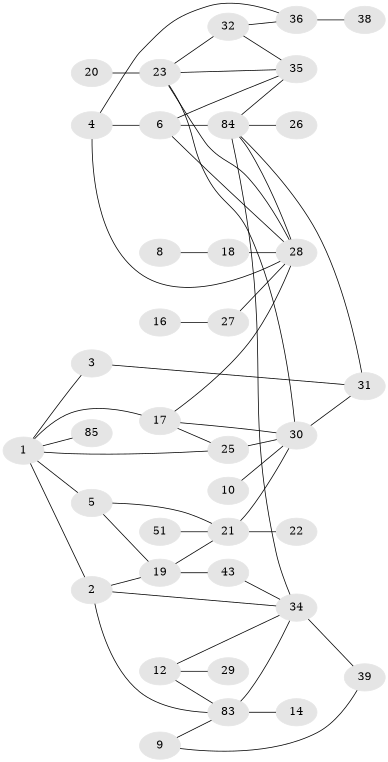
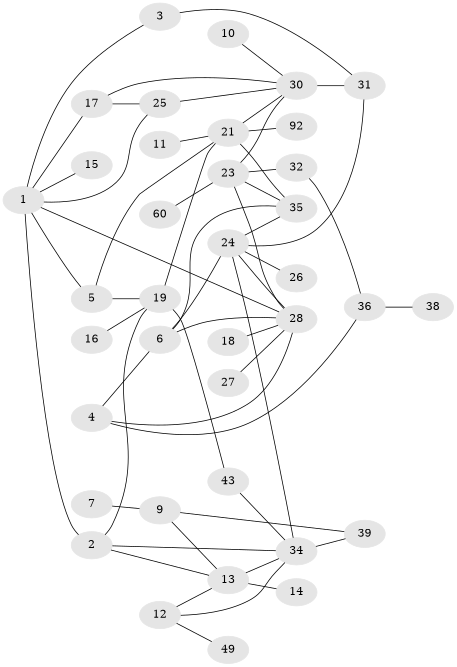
(262, 48) -> (258, 165)
(92, 73) -> (160, 215)
(228, 125) -> (228, 243)
(160, 253) -> none
(194, 322) -> (126, 319)
(245, 348) -> (160, 260)
(92, 433) -> (92, 165)
none -> (92, 504)
(160, 532) -> (160, 145)
(297, 532) -> (297, 127)
(228, 671) -> (228, 650)
(228, 712) -> (228, 580)
